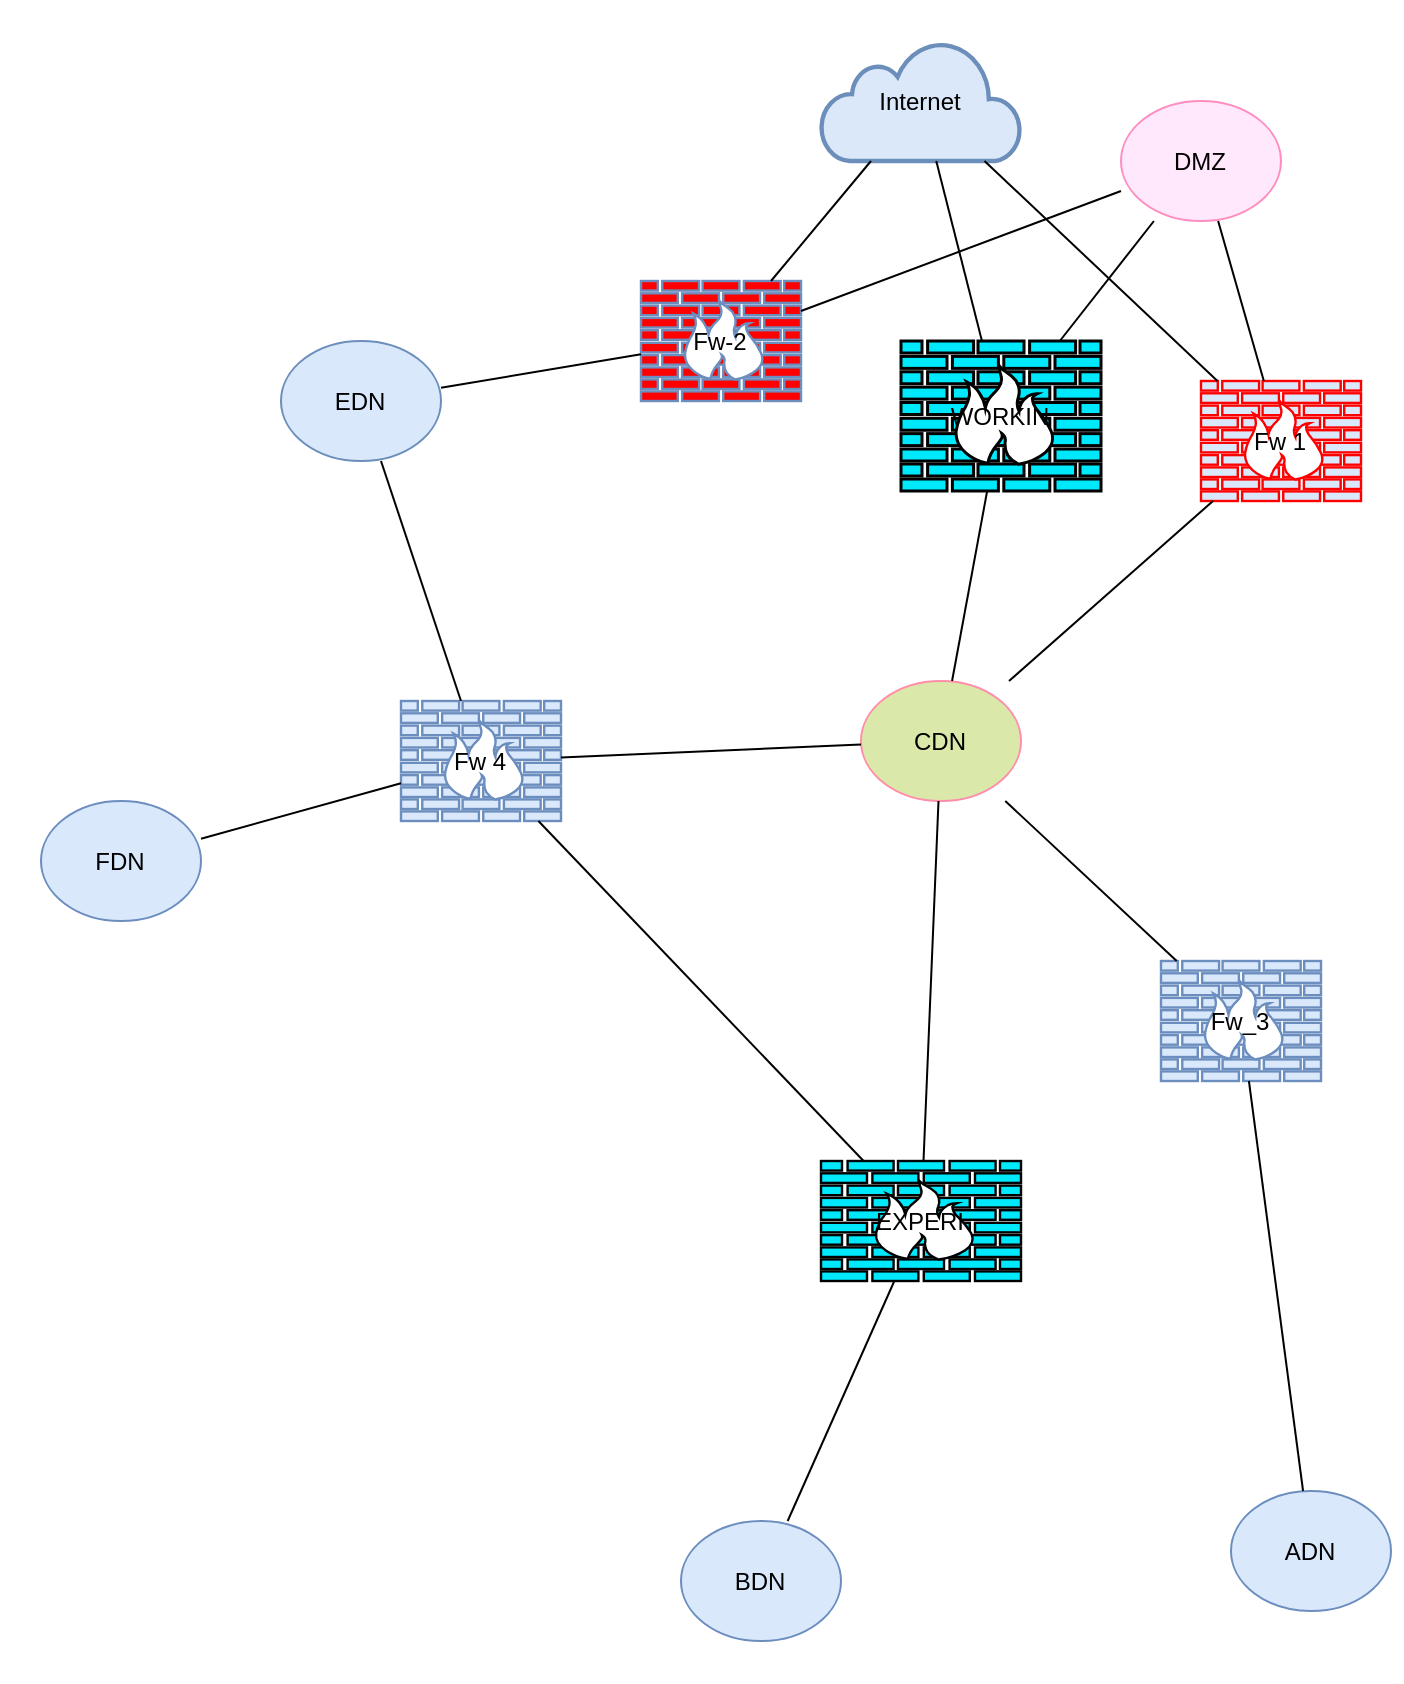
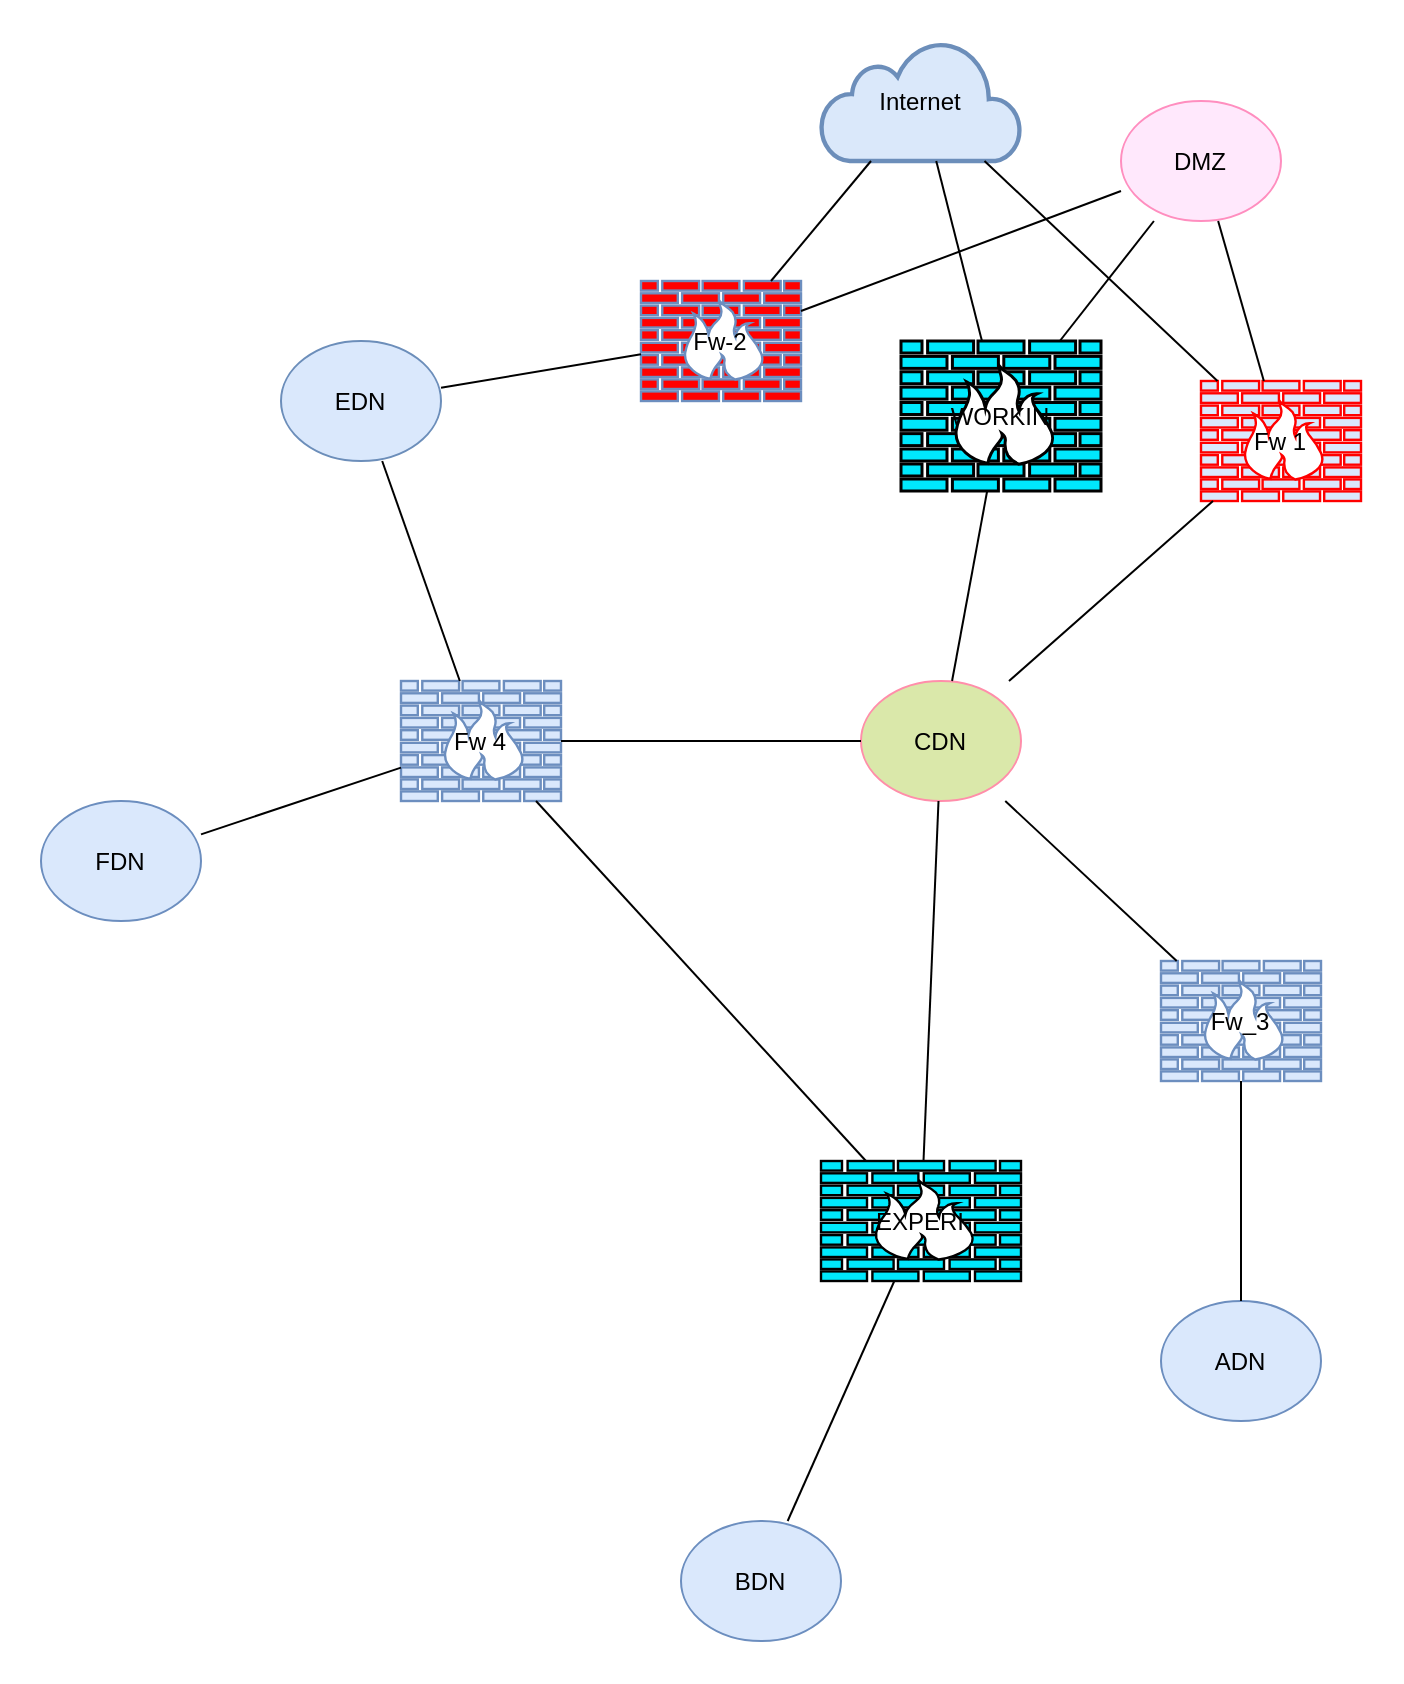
(481, 761) -> (481, 741)
(1311, 1551) -> (1241, 1361)
